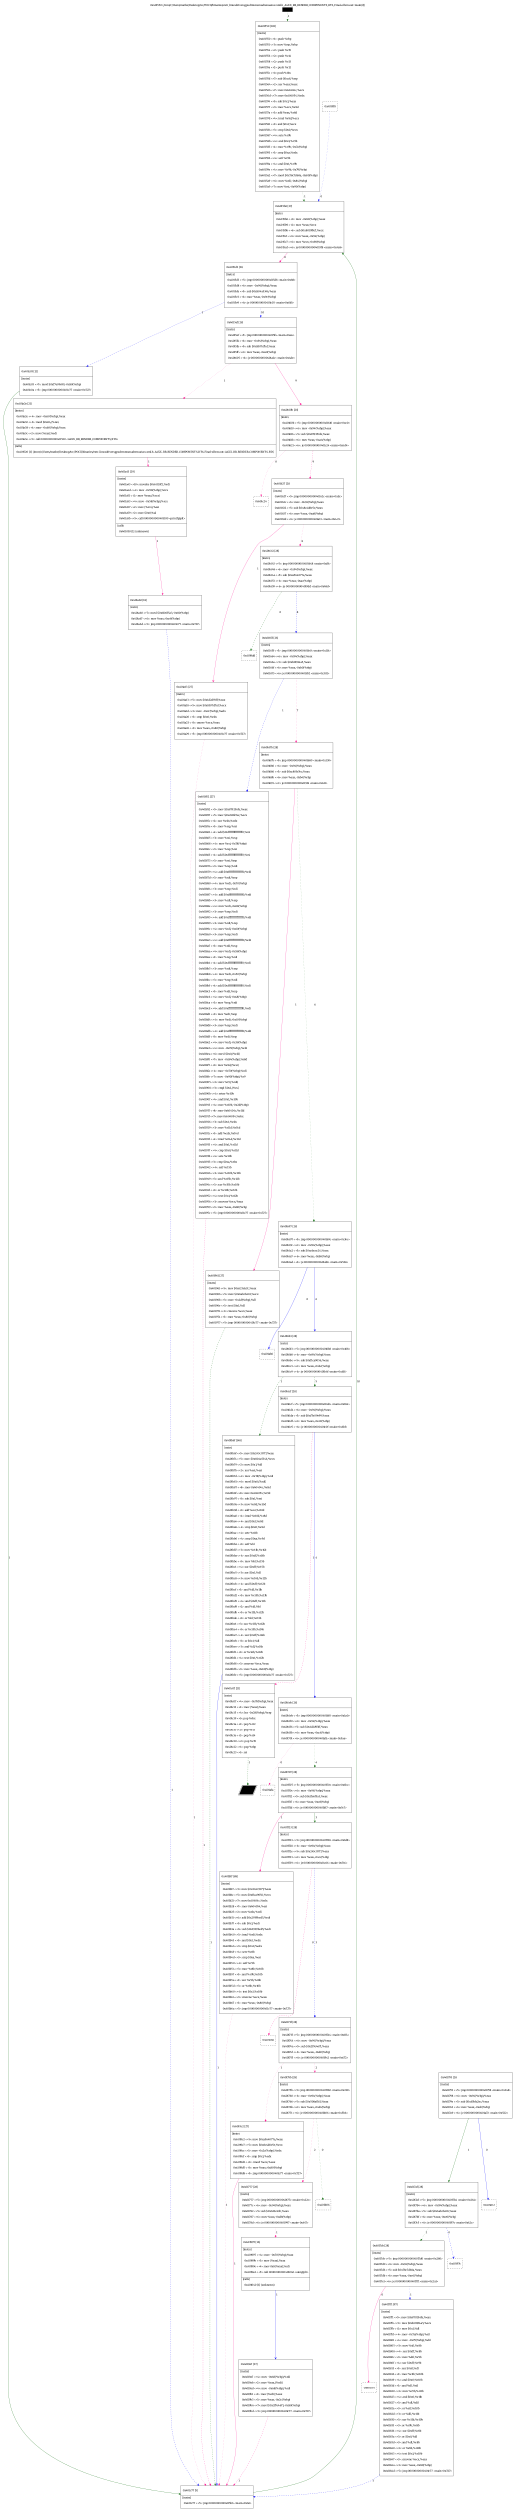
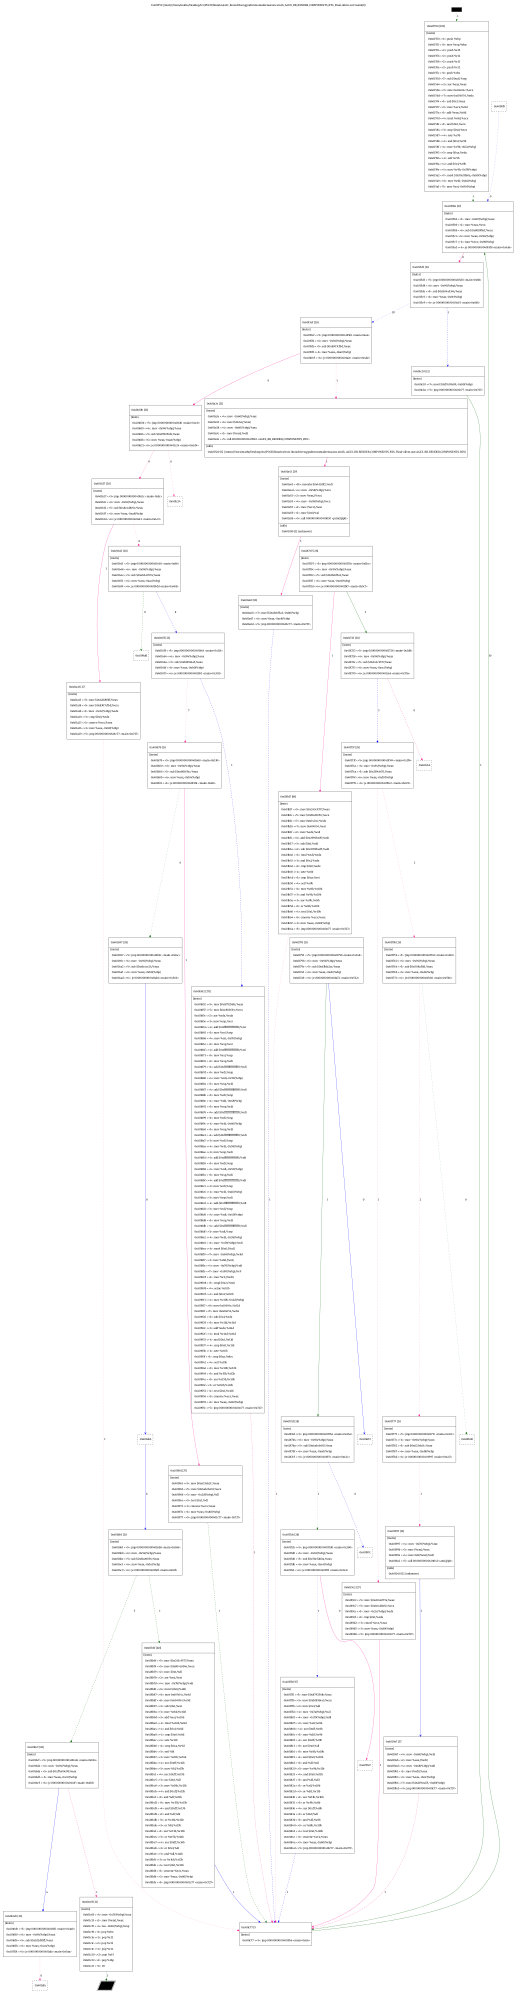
(315, 1298) -> (145, 1486)
(315, 1754) -> none
